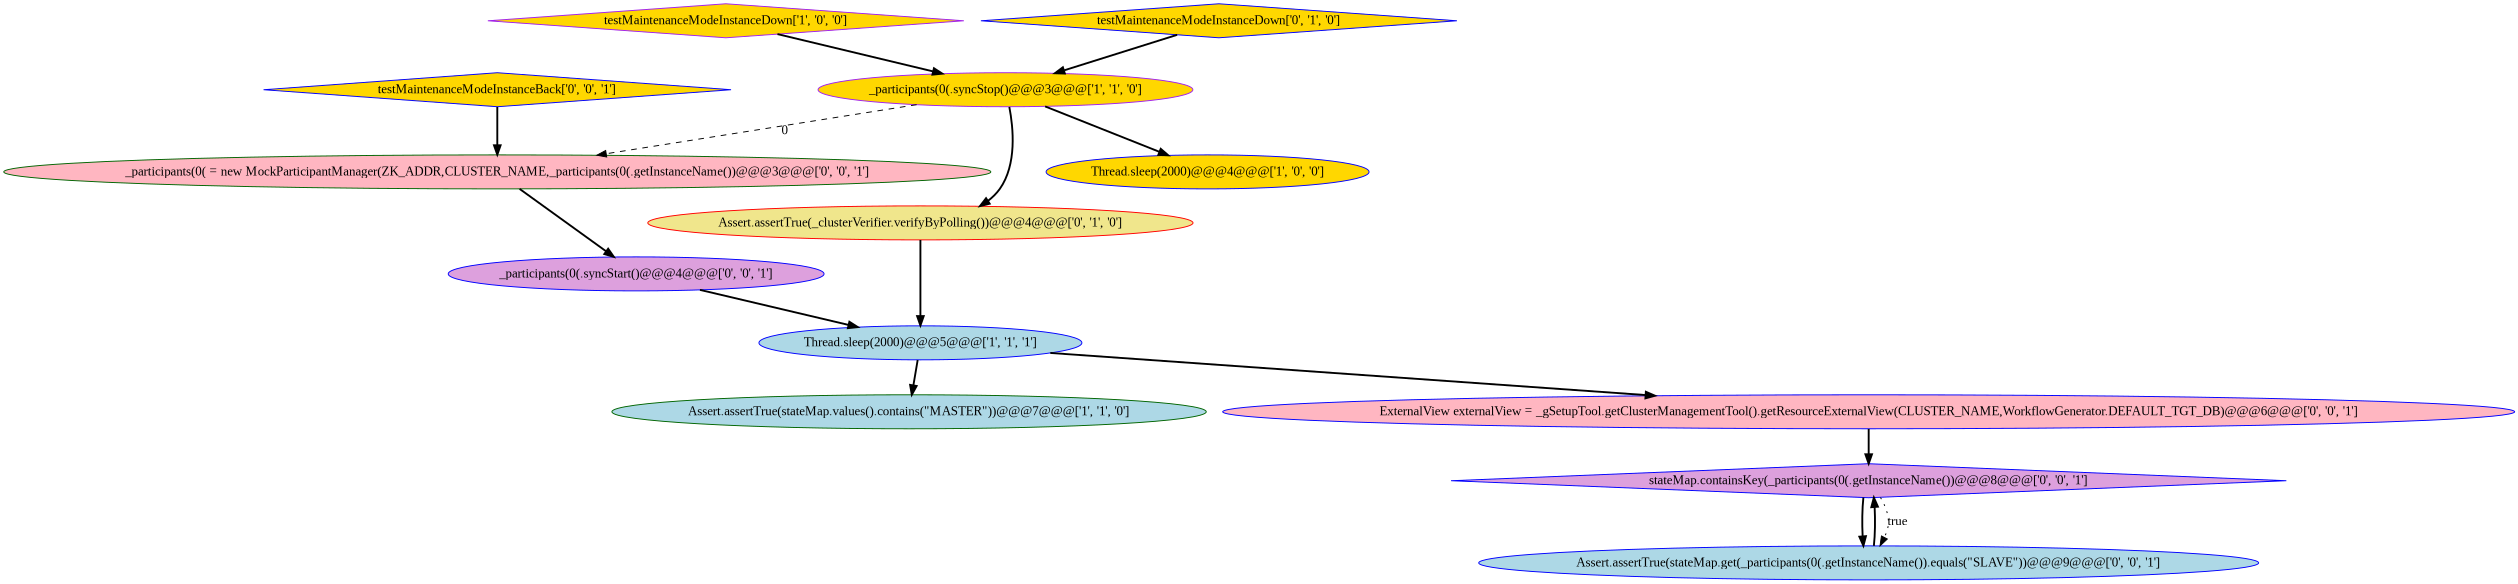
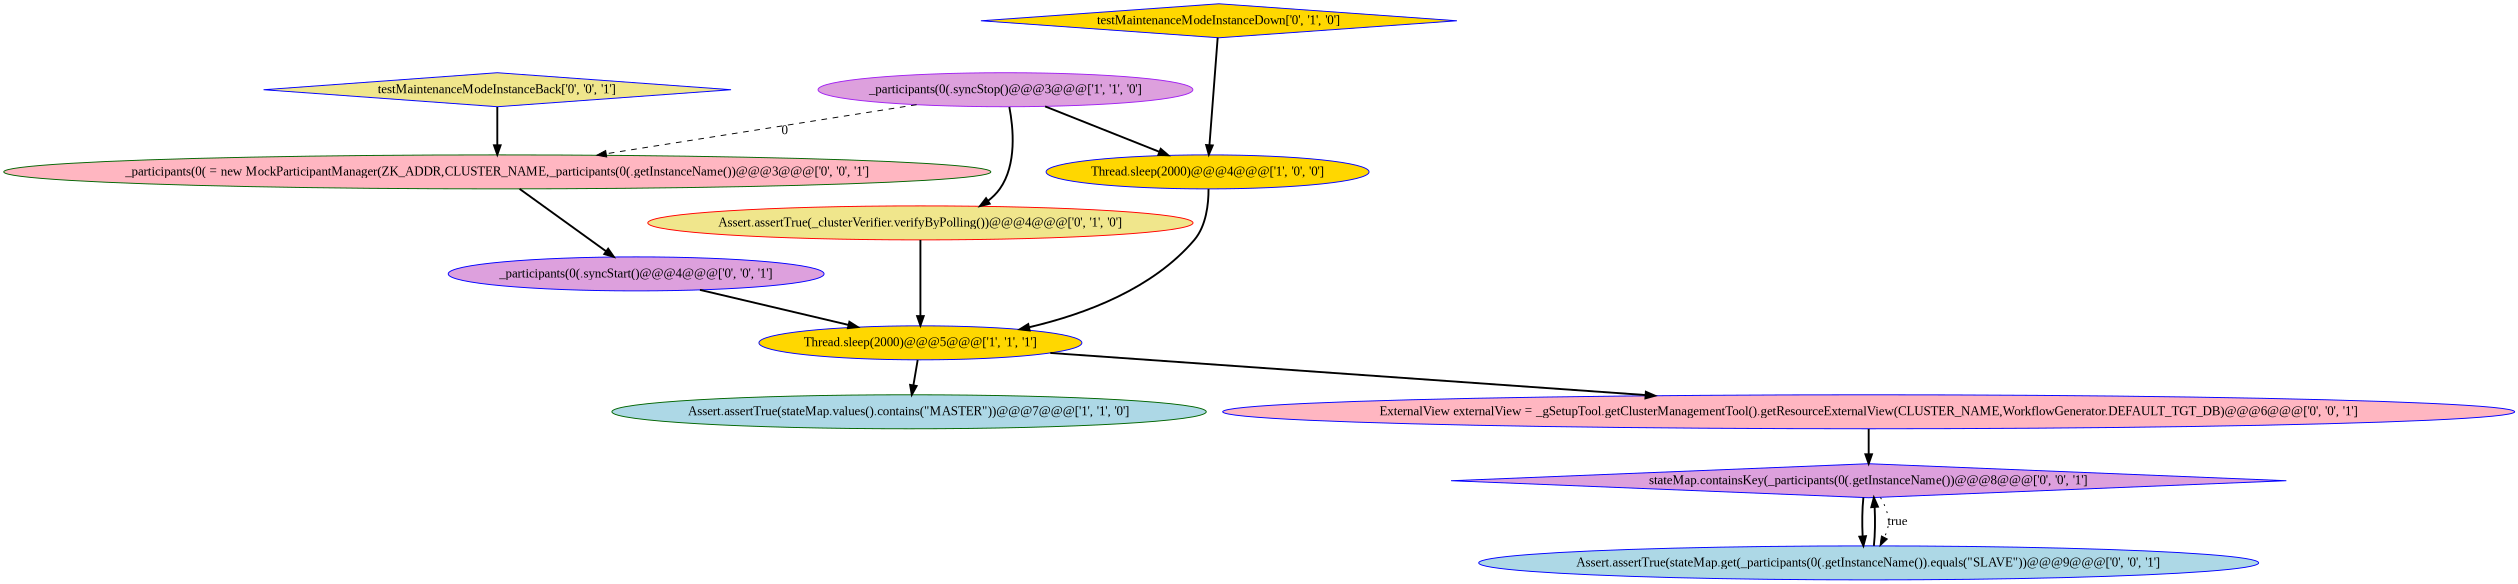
(726, 21) -> none
(1121, 53) -> (1214, 91)
(497, 90) -> (497, 90)
(1005, 90) -> (1005, 90)
none -> (1142, 283)
(920, 343) -> (920, 343)
